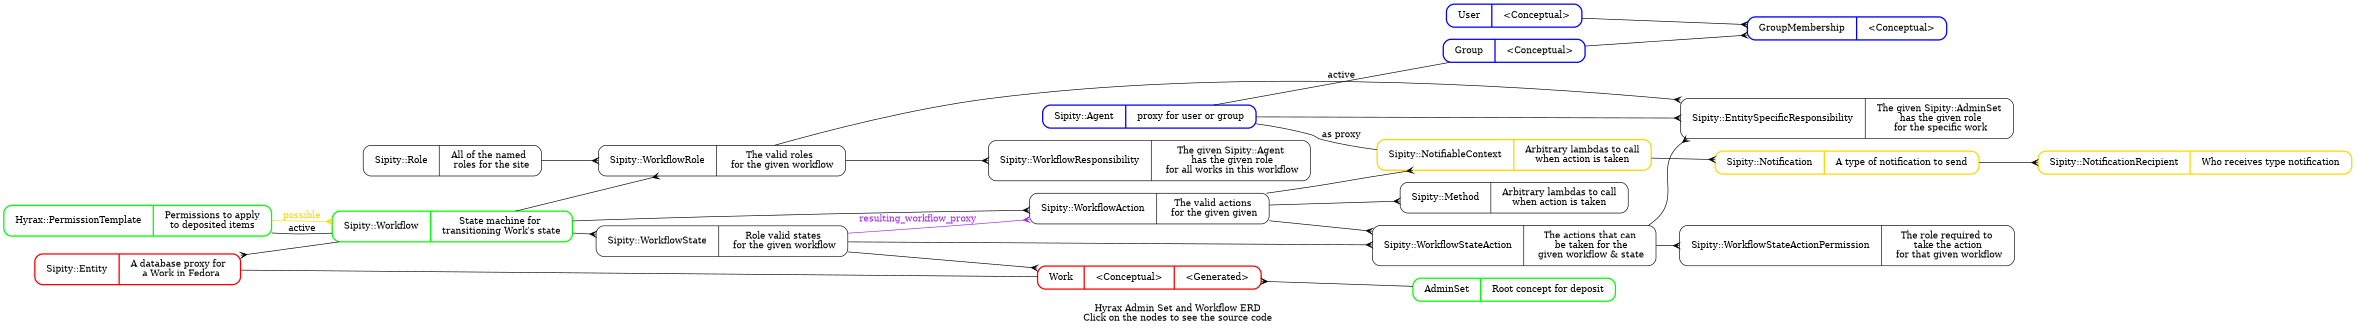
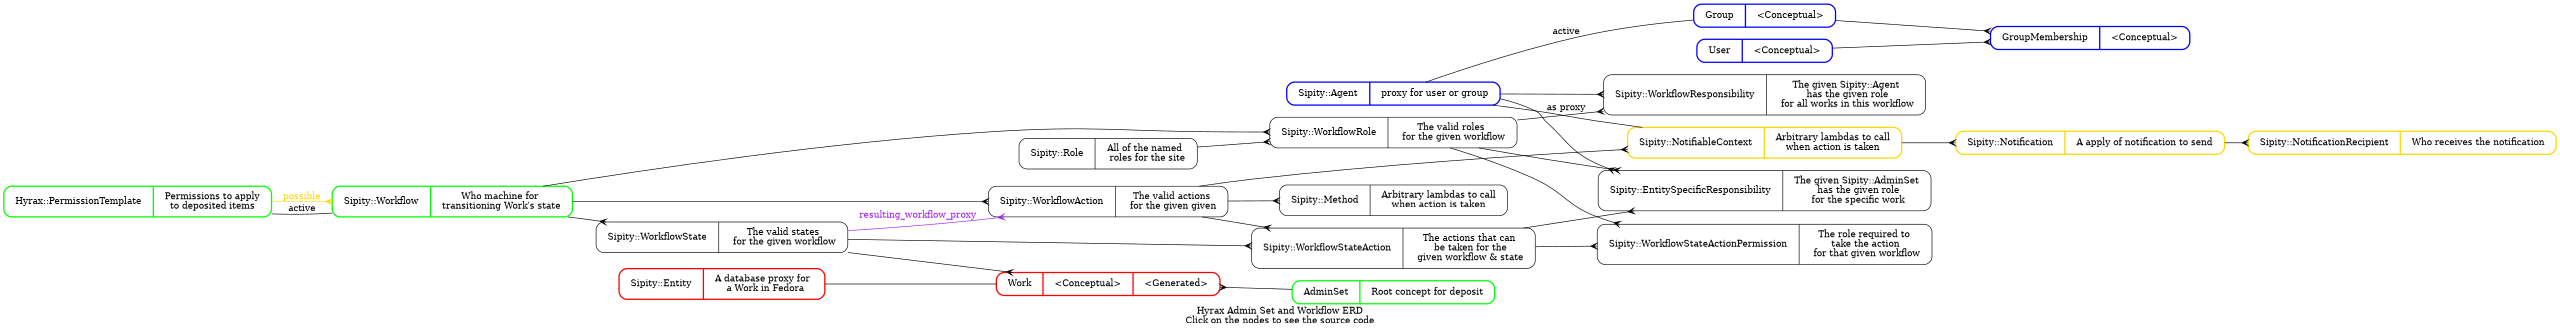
none -> (1549, 94)
(1902, 162) -> (2145, 142)
(2271, 162) -> (2478, 142)
none -> (1535, 179)
(502, 221) -> (502, 196)
(783, 236) -> (783, 232)
(293, 248) -> none
